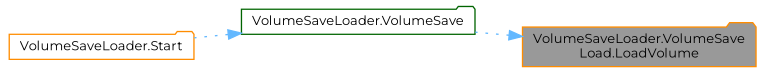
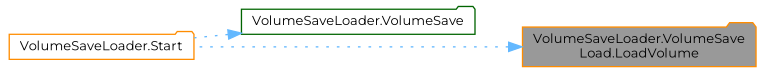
(492, 34) -> (351, 47)
